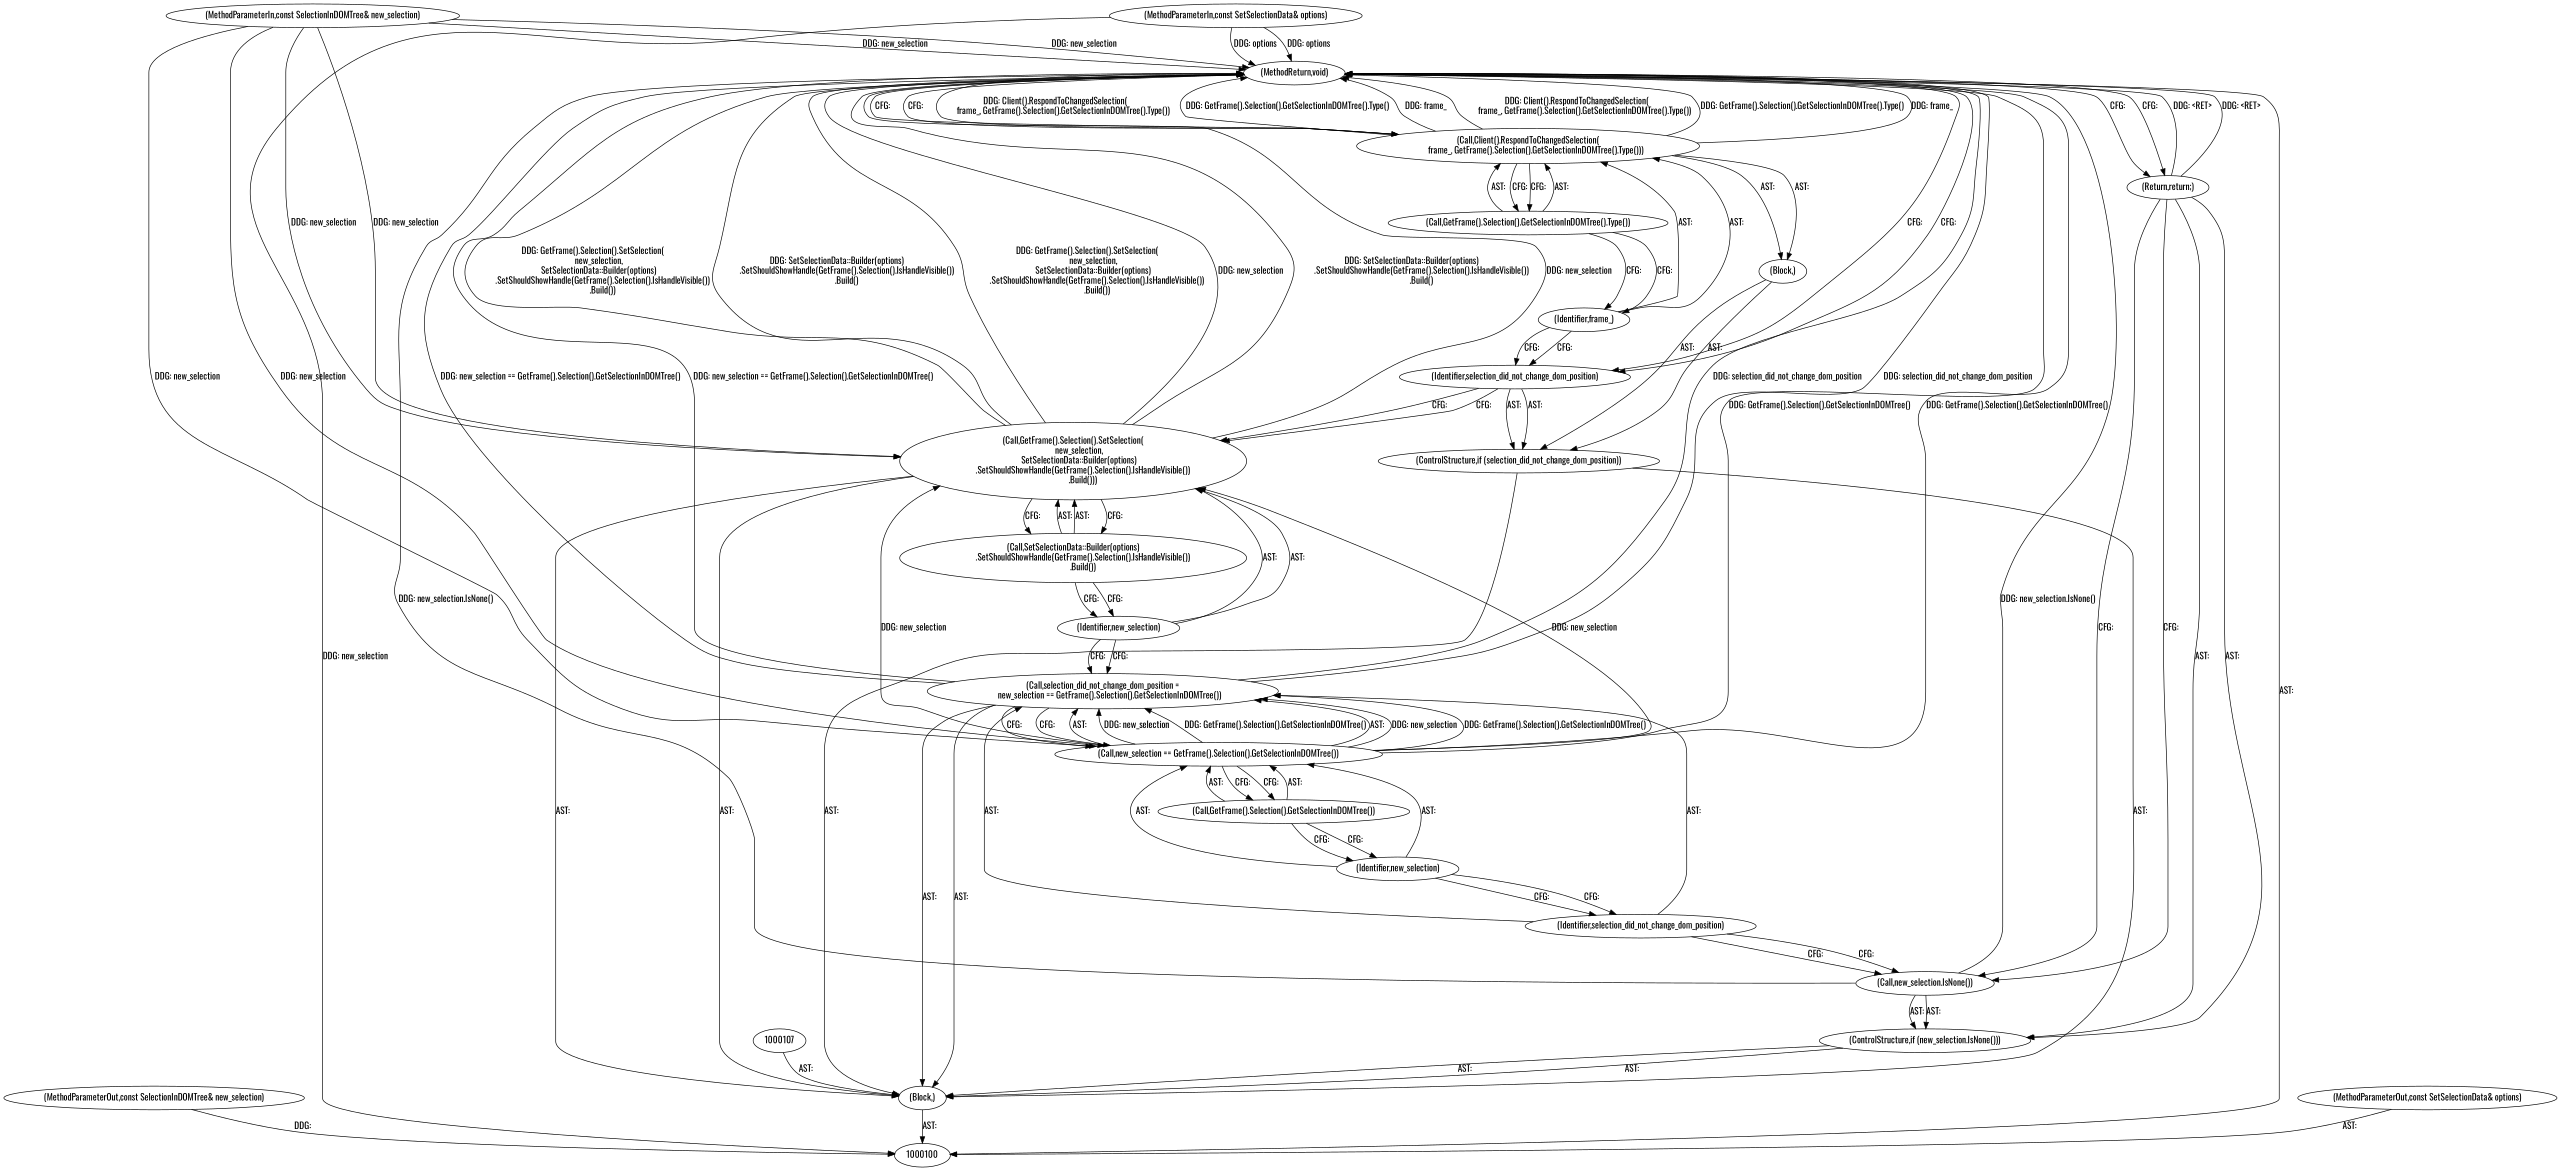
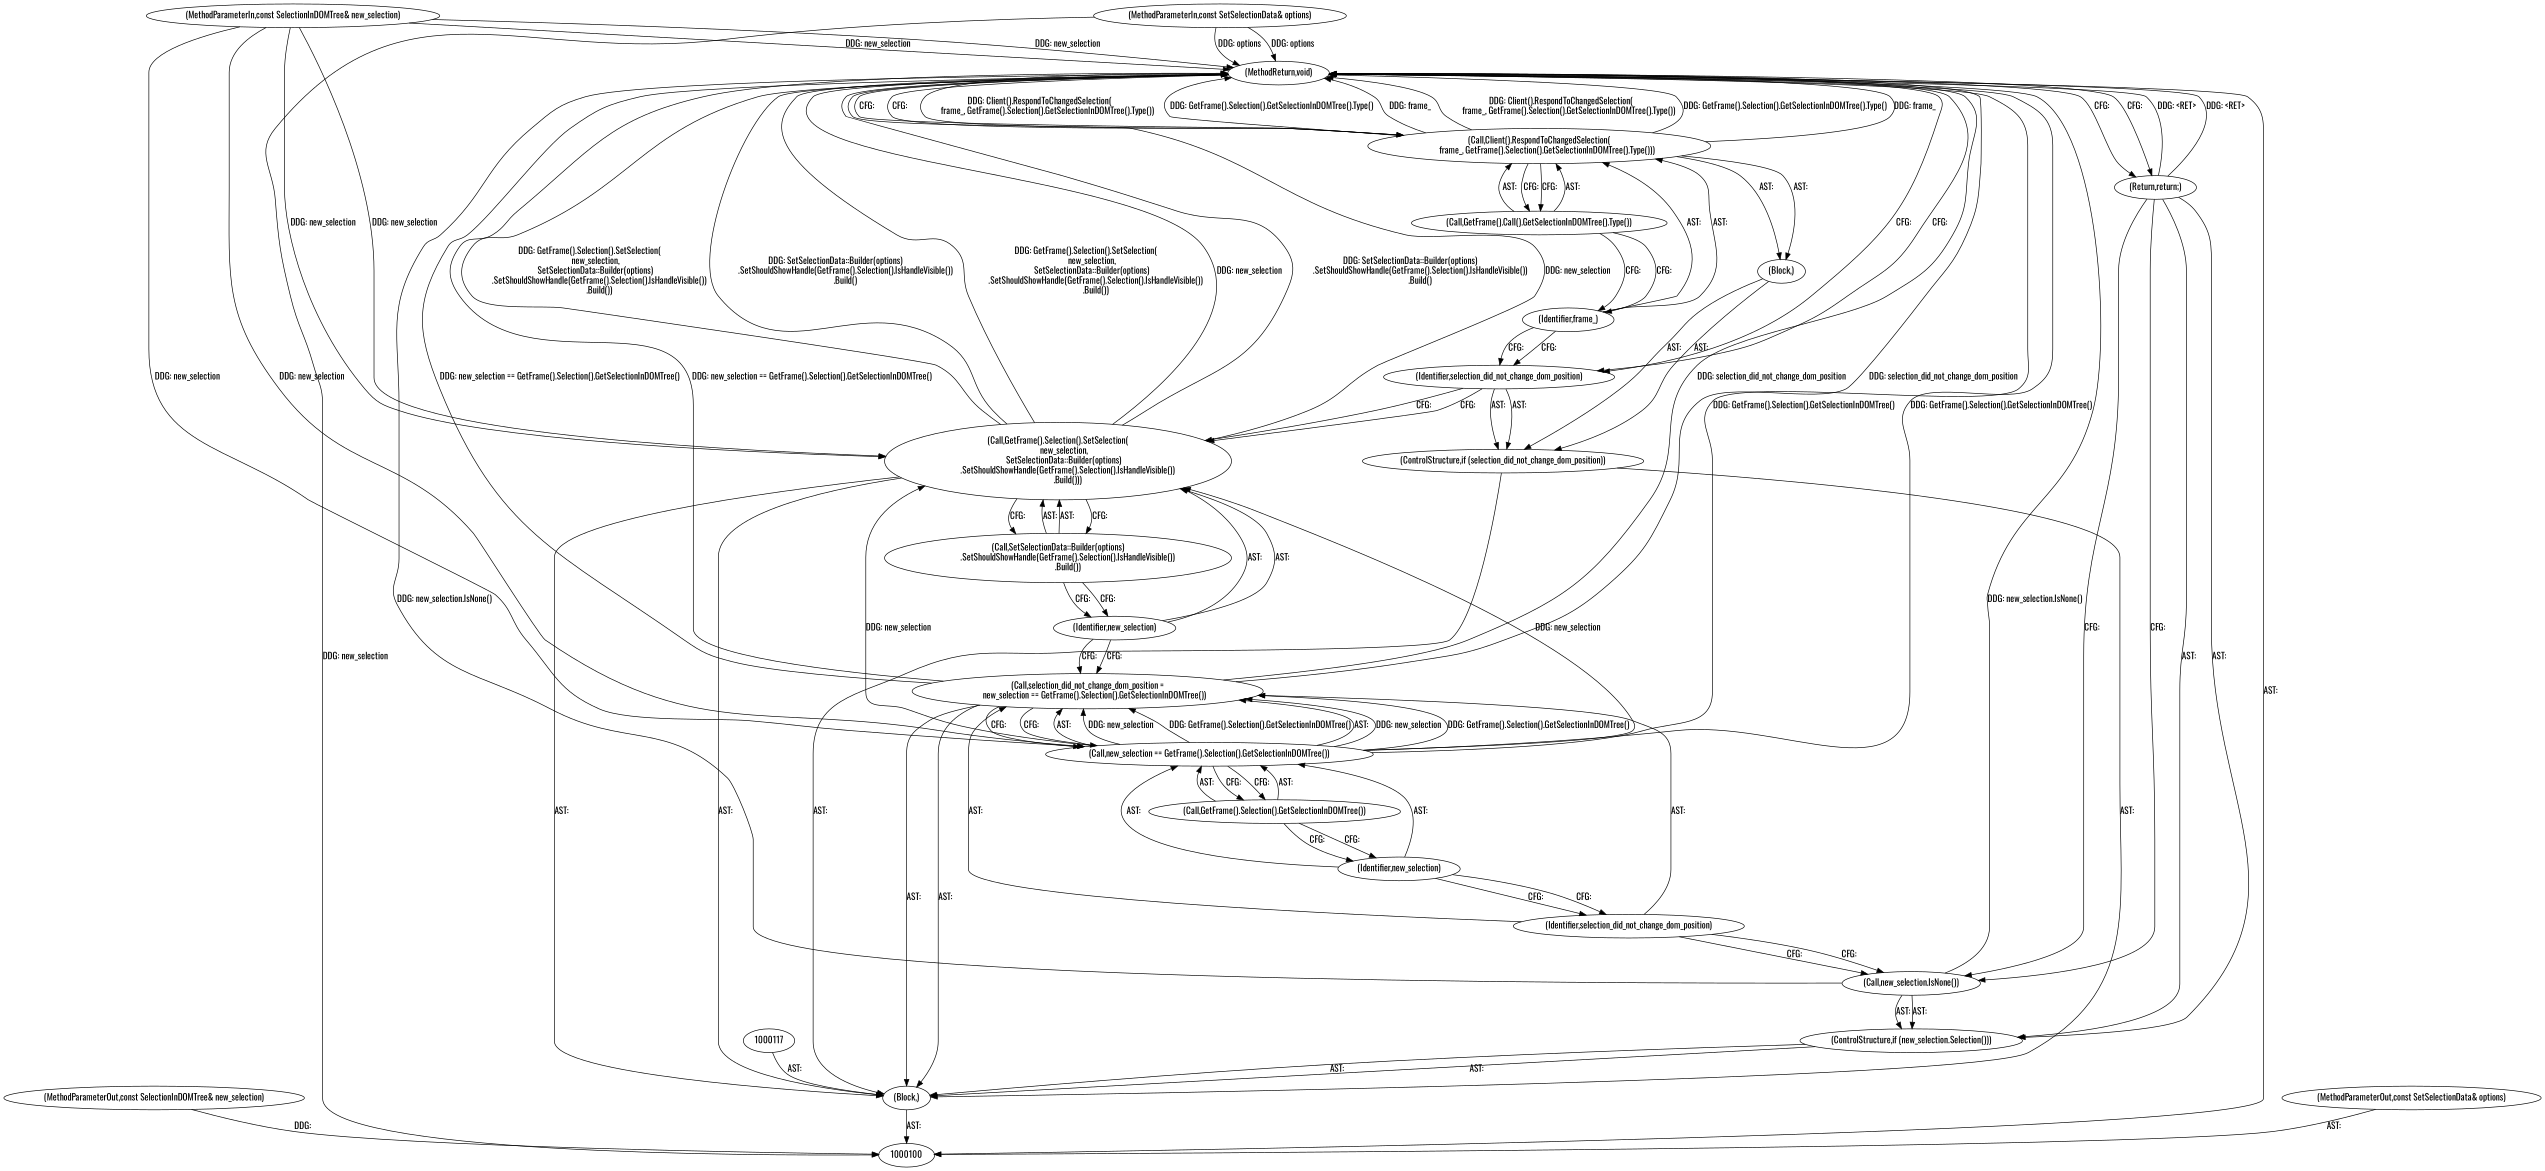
(1528, 223) -> (1539, 223)
(780, 1041) -> (769, 1041)
(1925, 1041) -> (1911, 1041)
